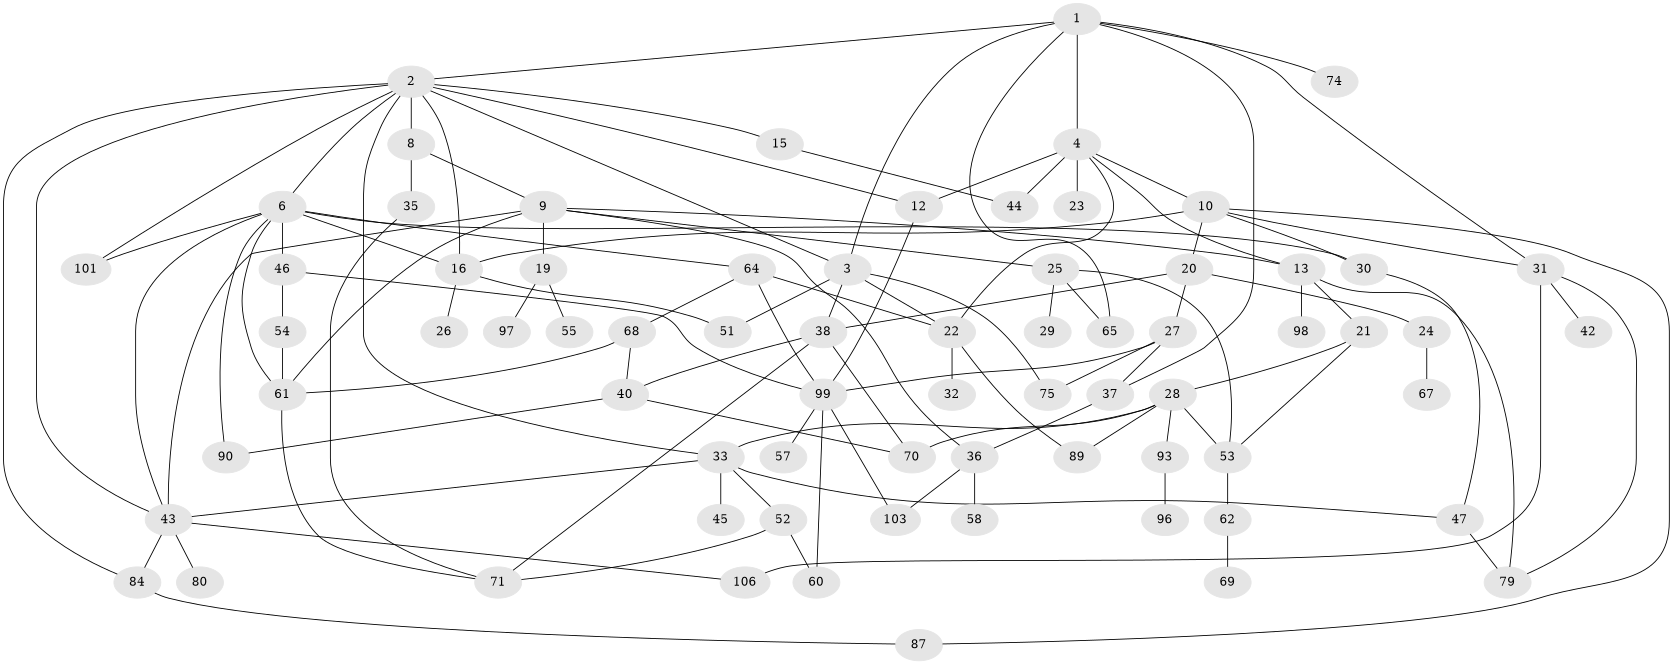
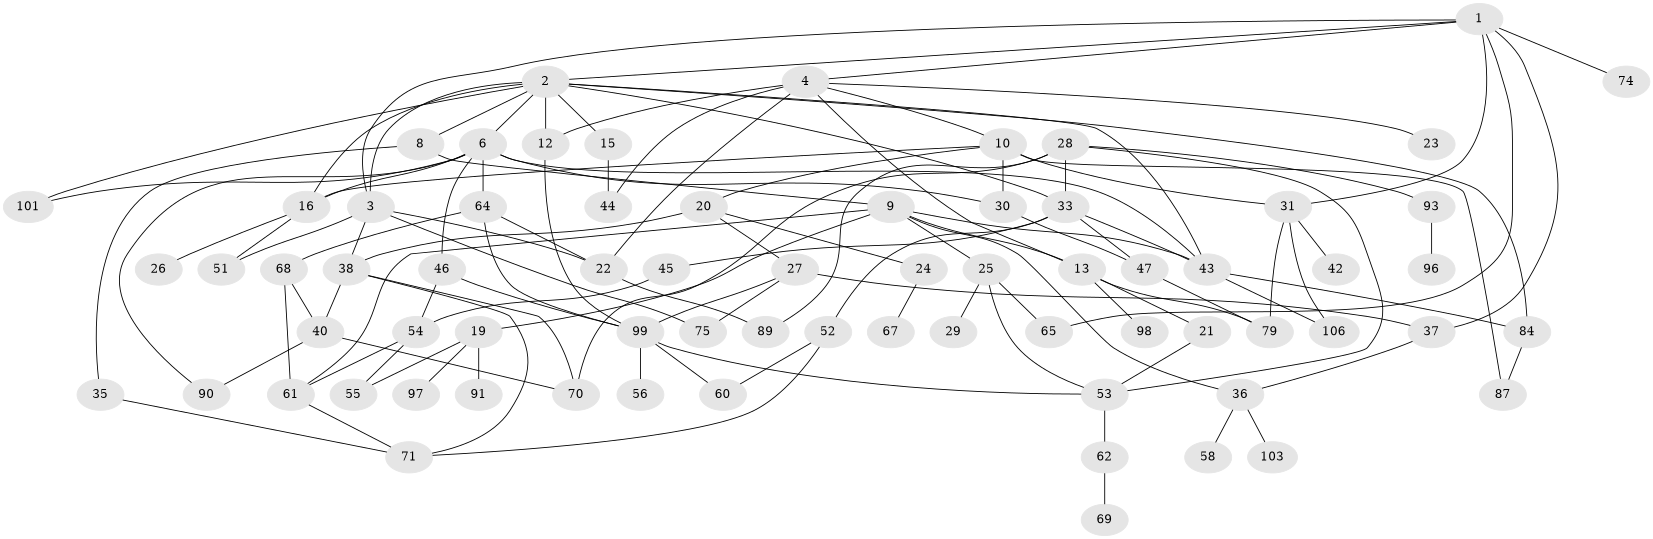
none -> (552, 300)
(242, 301) -> none
none -> (385, 363)
(1271, 368) -> none
none -> (479, 395)
(952, 395) -> none
(783, 457) -> (640, 395)
(859, 457) -> (868, 383)
(200, 583) -> none
